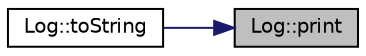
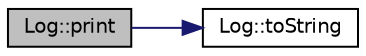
(189, 28) -> (157, 28)
